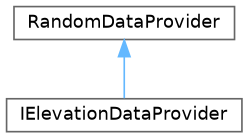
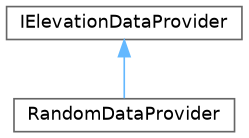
(124, 77) -> (124, 77)
